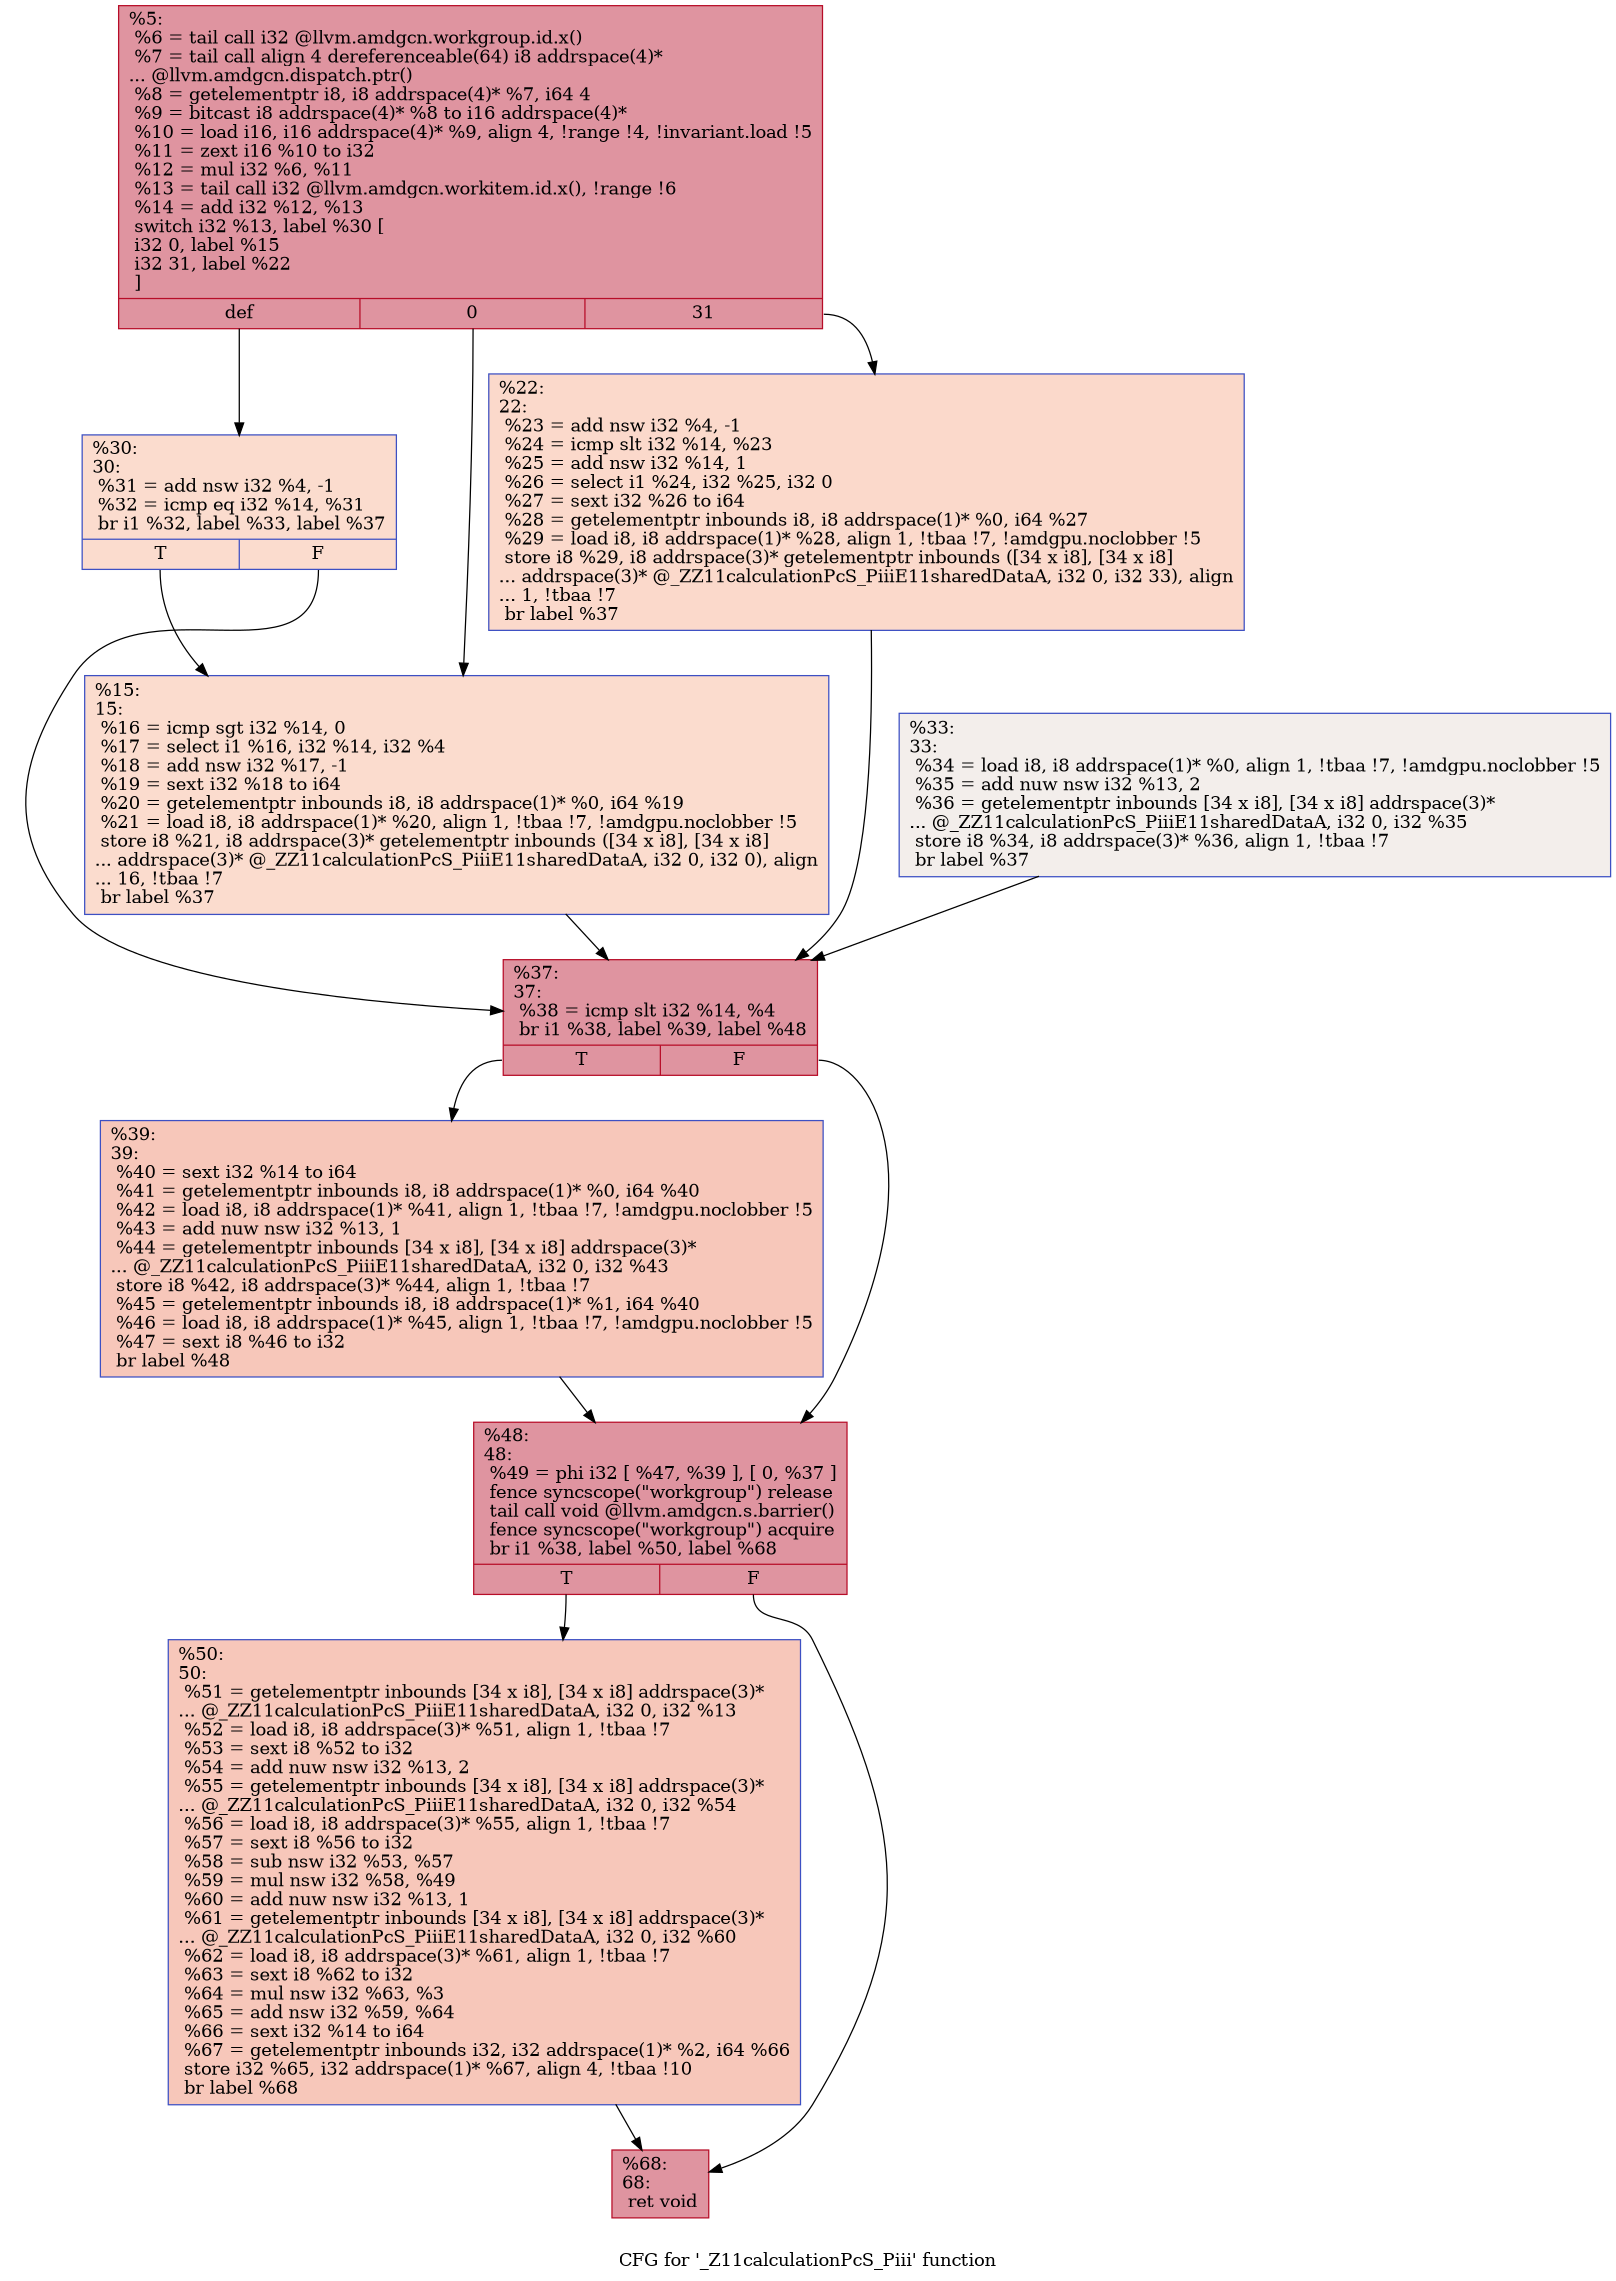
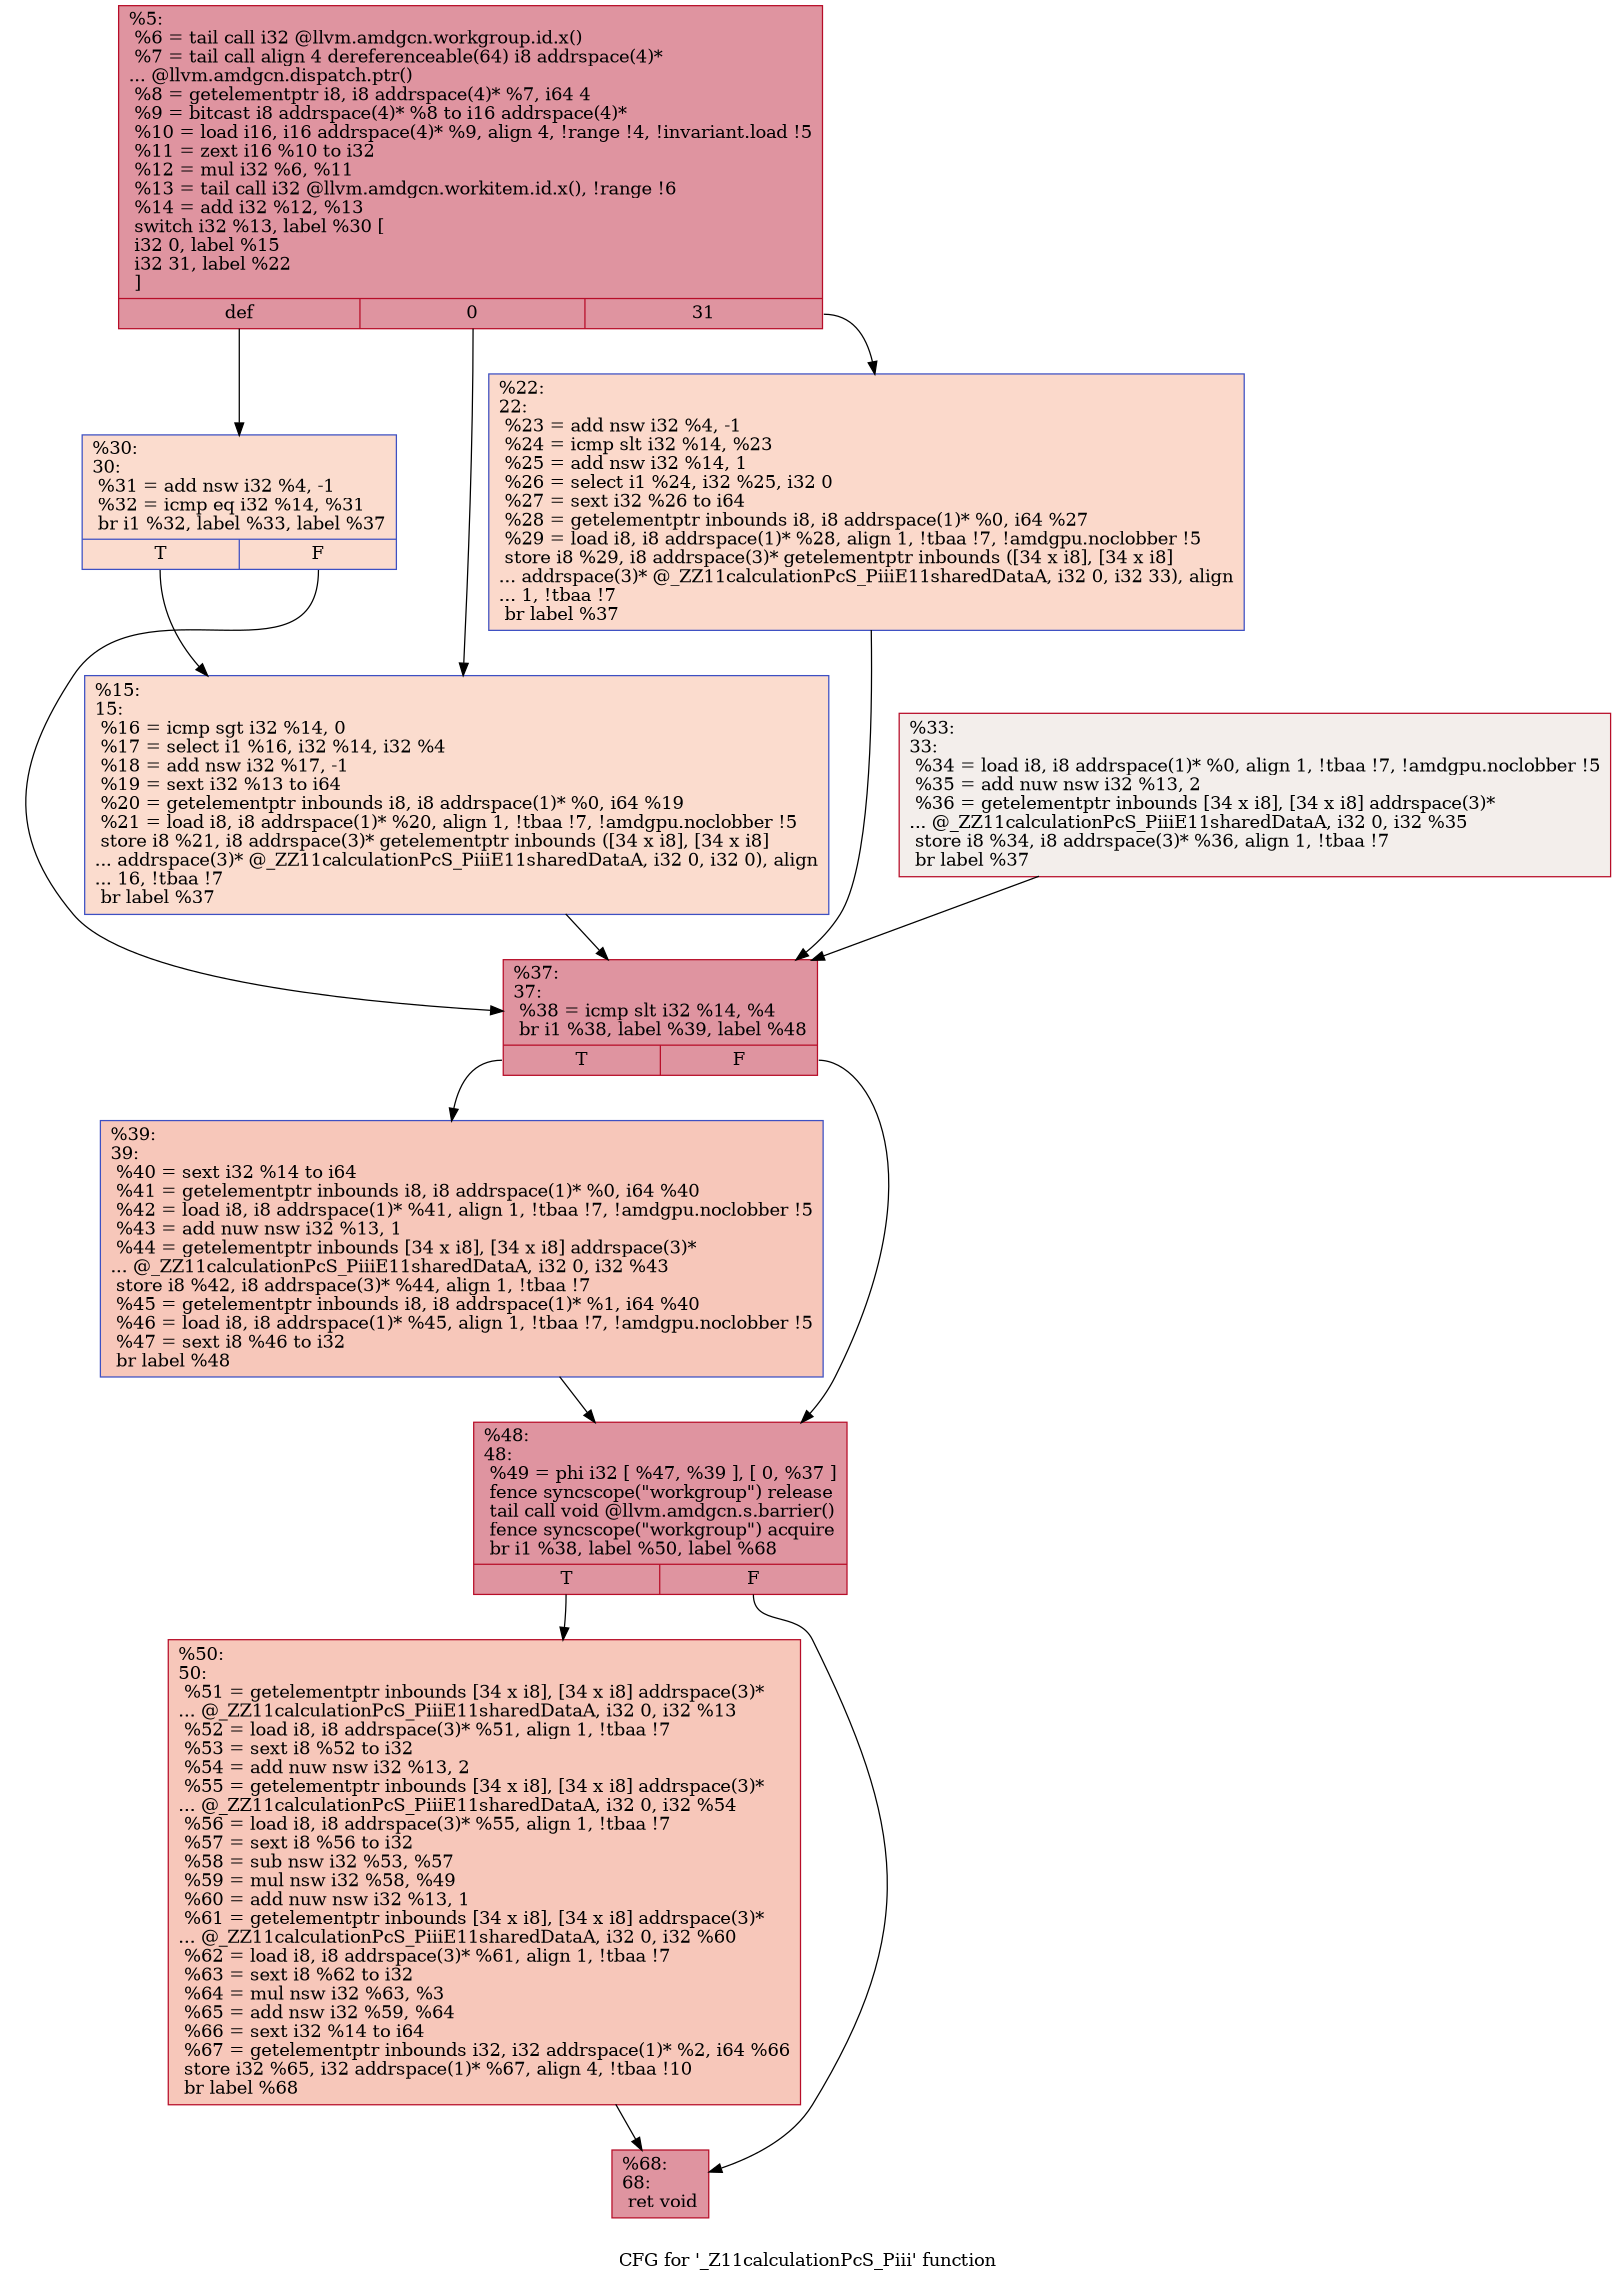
(218, 785) -> (218, 785)
(1255, 795) -> (1255, 795)
(484, 1872) -> (484, 1872)
